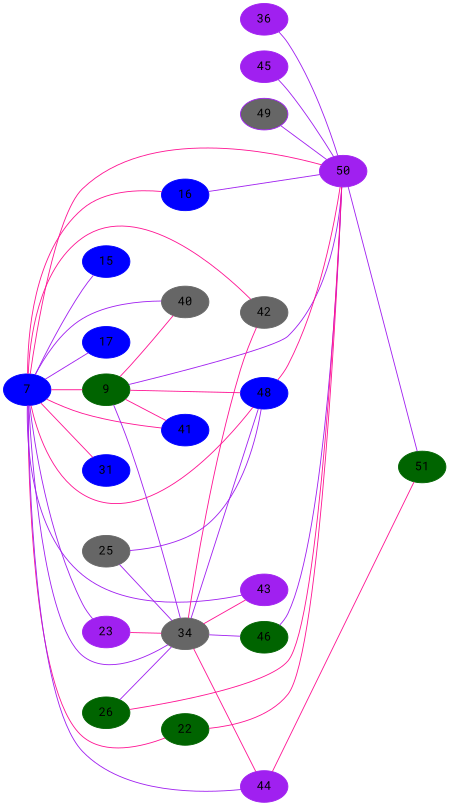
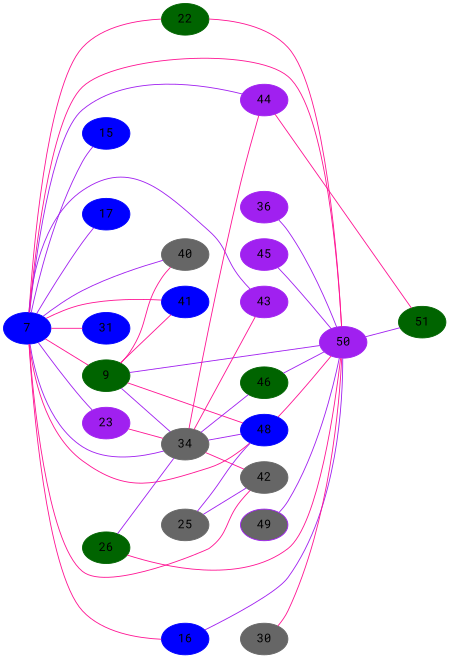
(146, 593) -> (225, 501)
none -> (264, 639)
